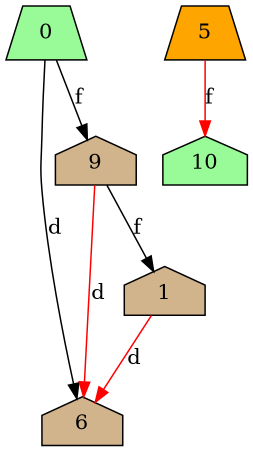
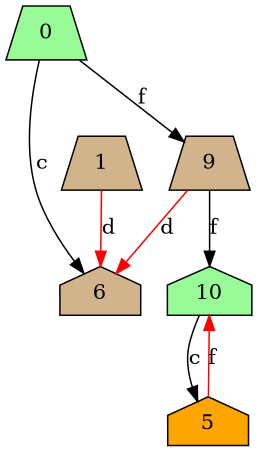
(205, 33) -> (208, 424)
(96, 163) -> (210, 163)
(127, 222) -> (210, 221)
(55, 228) -> (42, 163)
(165, 293) -> (102, 163)
none -> (188, 351)
